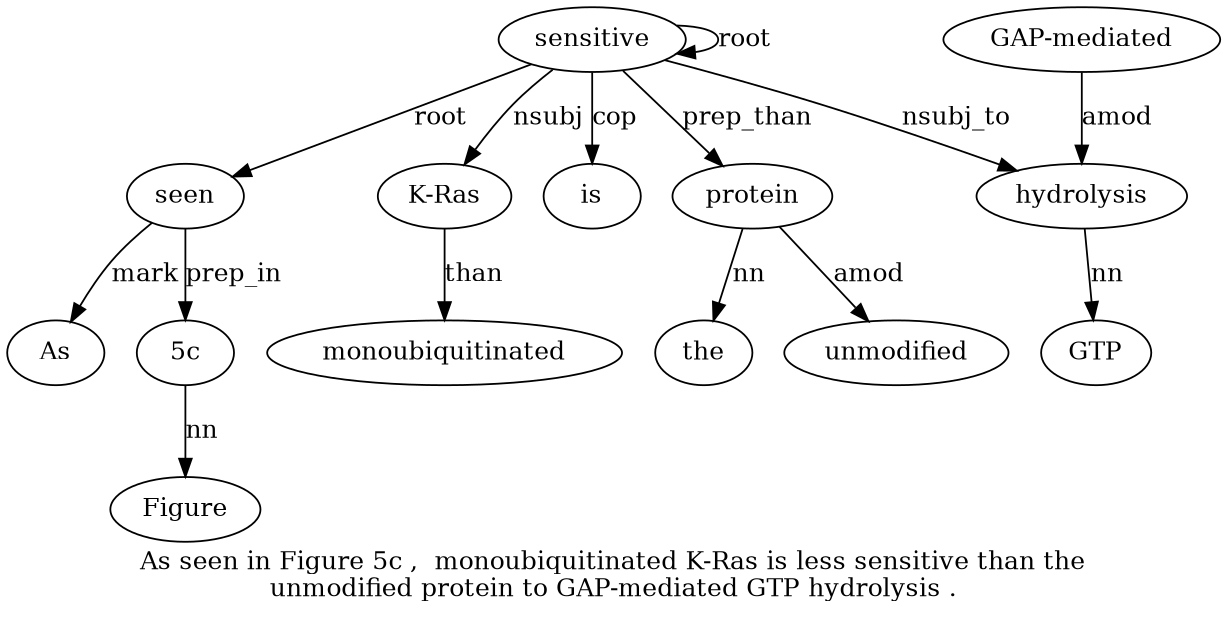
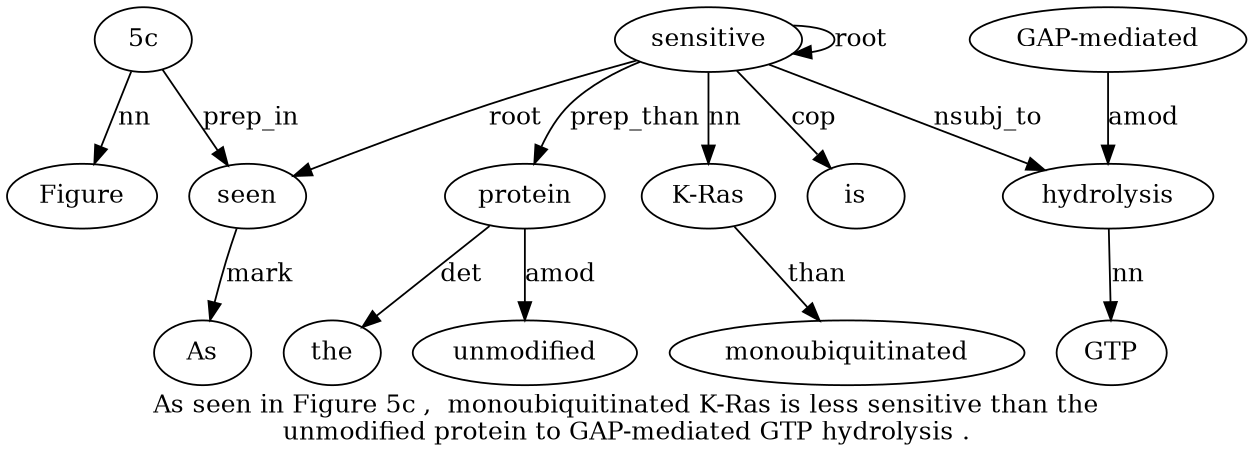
(549, 118) -> (726, 118)
(185, 265) -> (190, 110)
(750, 274) -> (462, 274)
